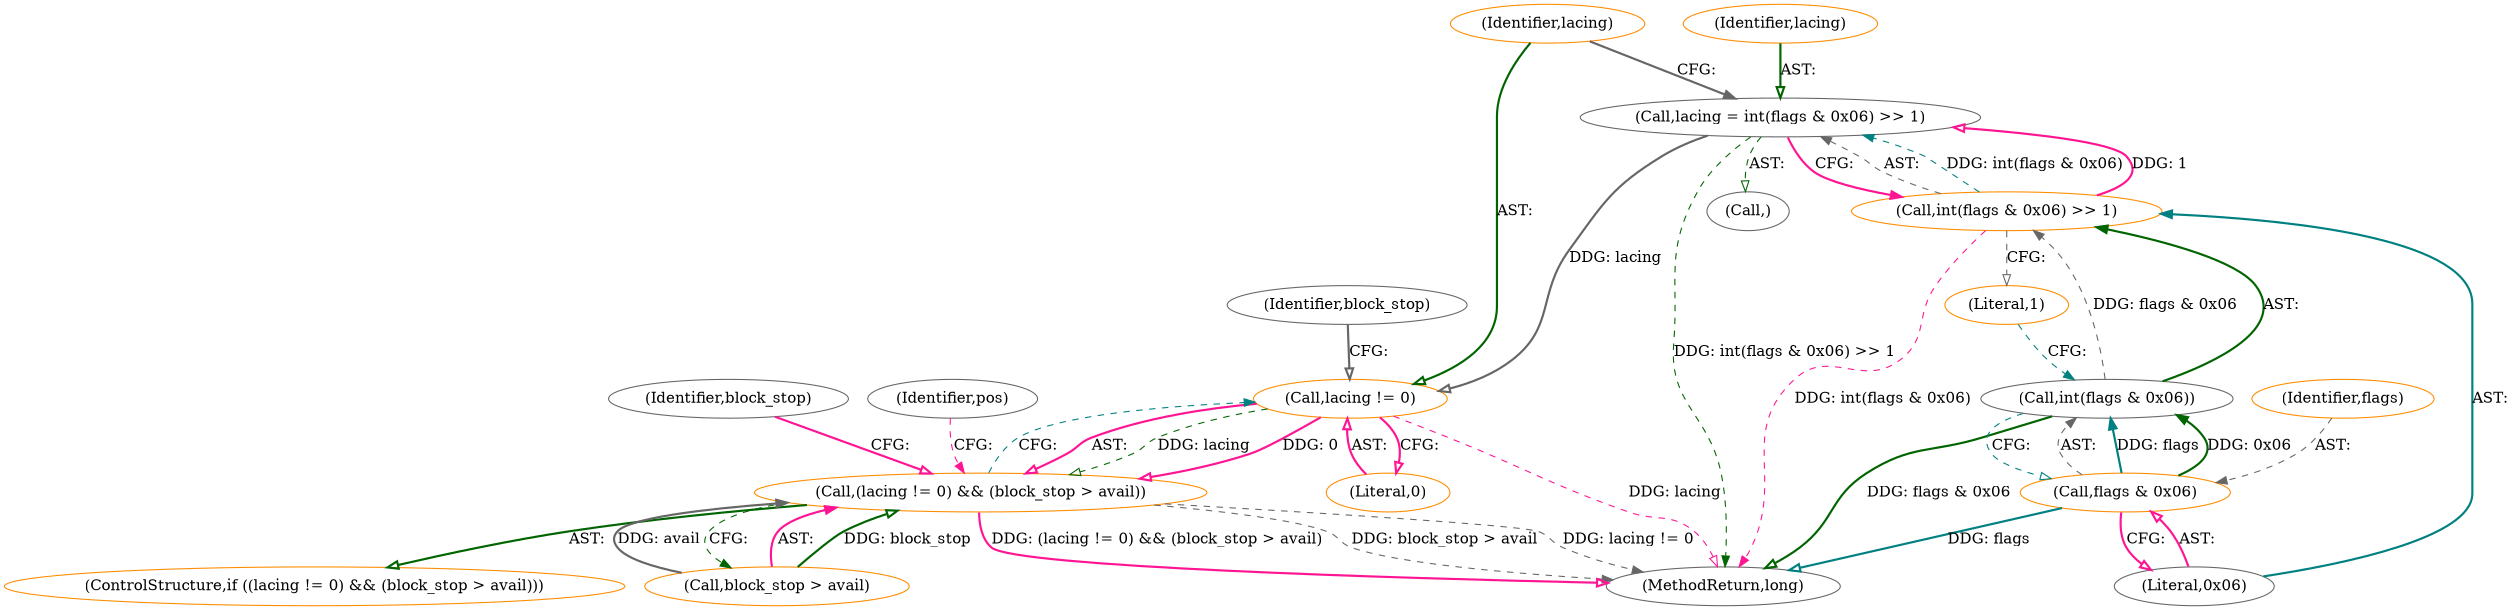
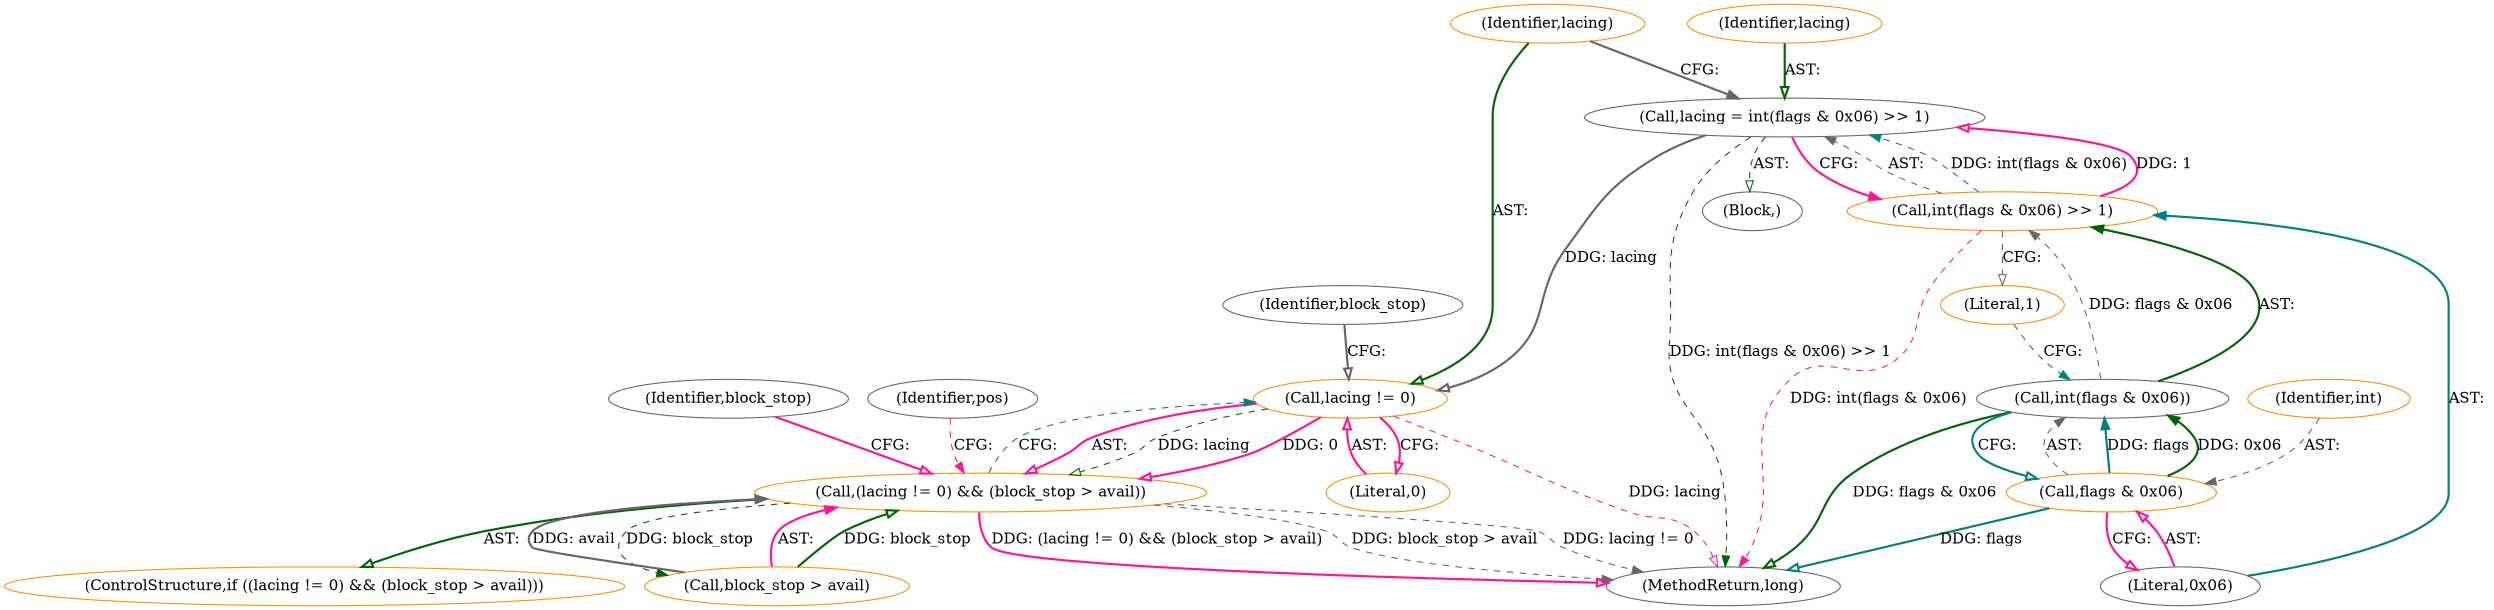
(1748, 211) -> (1752, 211)
(2343, 399) -> (2329, 399)
(1990, 450) -> (1975, 449)
(731, 539) -> (690, 539)
